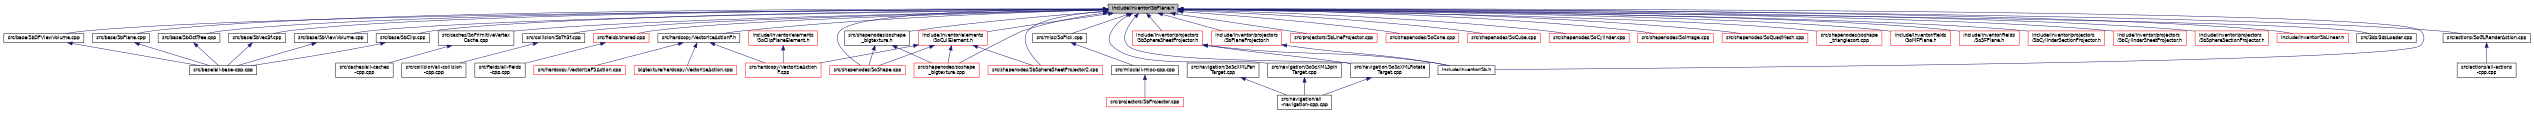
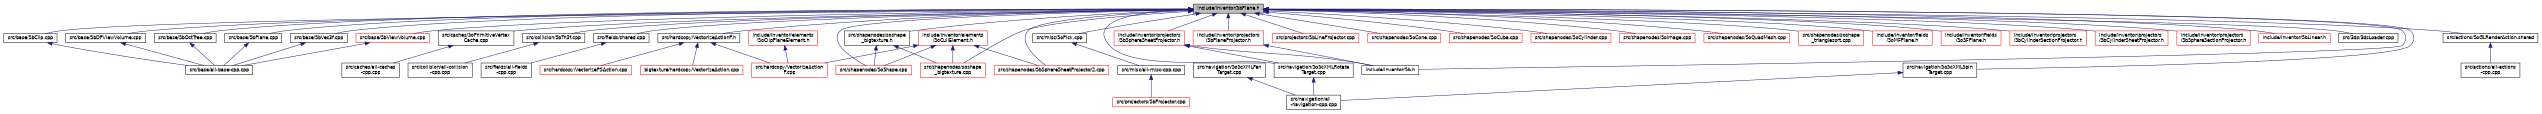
(1030, 25) -> none
(331, 38) -> (393, 38)
(621, 38) -> (621, 38)
(2487, 38) -> (2490, 38)
